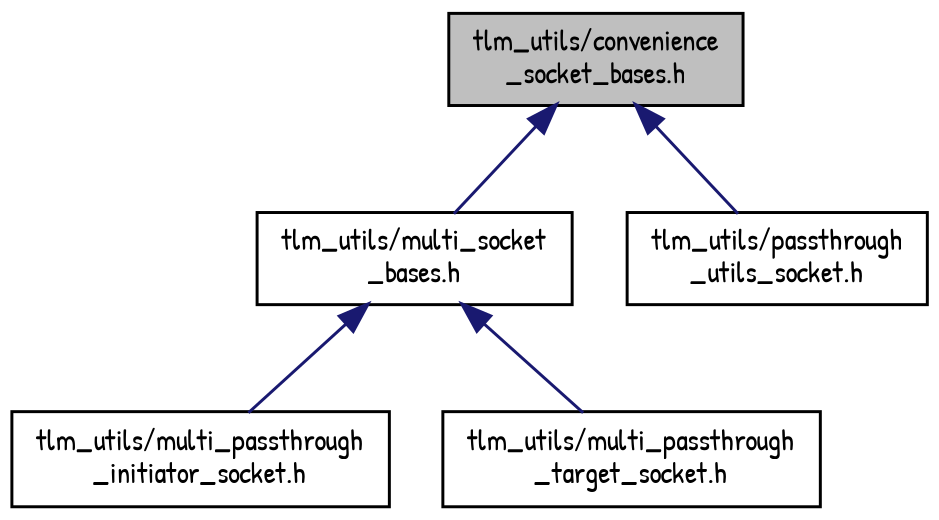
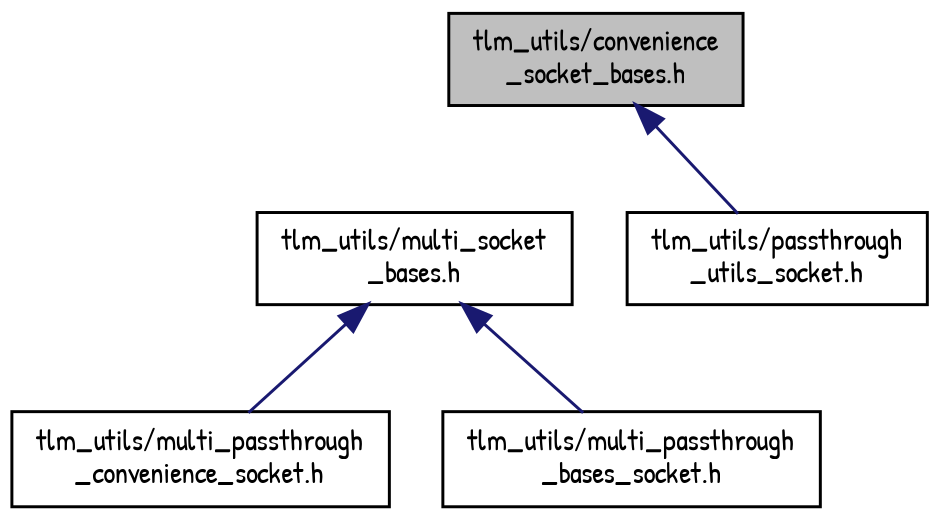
(495, 170) -> none
(201, 459) -> (201, 459)
(632, 459) -> (632, 459)
